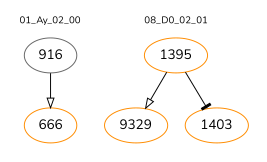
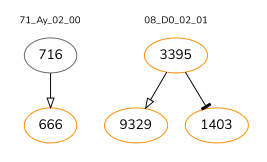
(51, 21) -> (51, 21)
(51, 55) -> (51, 55)
(176, 55) -> (176, 55)
